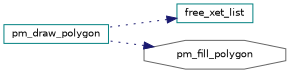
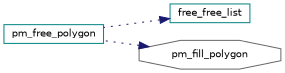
(215, 13) -> (210, 13)
(56, 34) -> (54, 34)
